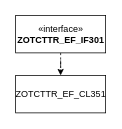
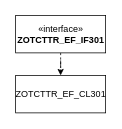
(61, 94) -> (61, 94)
